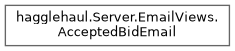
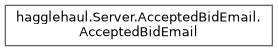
(117, 25) -> (139, 25)
